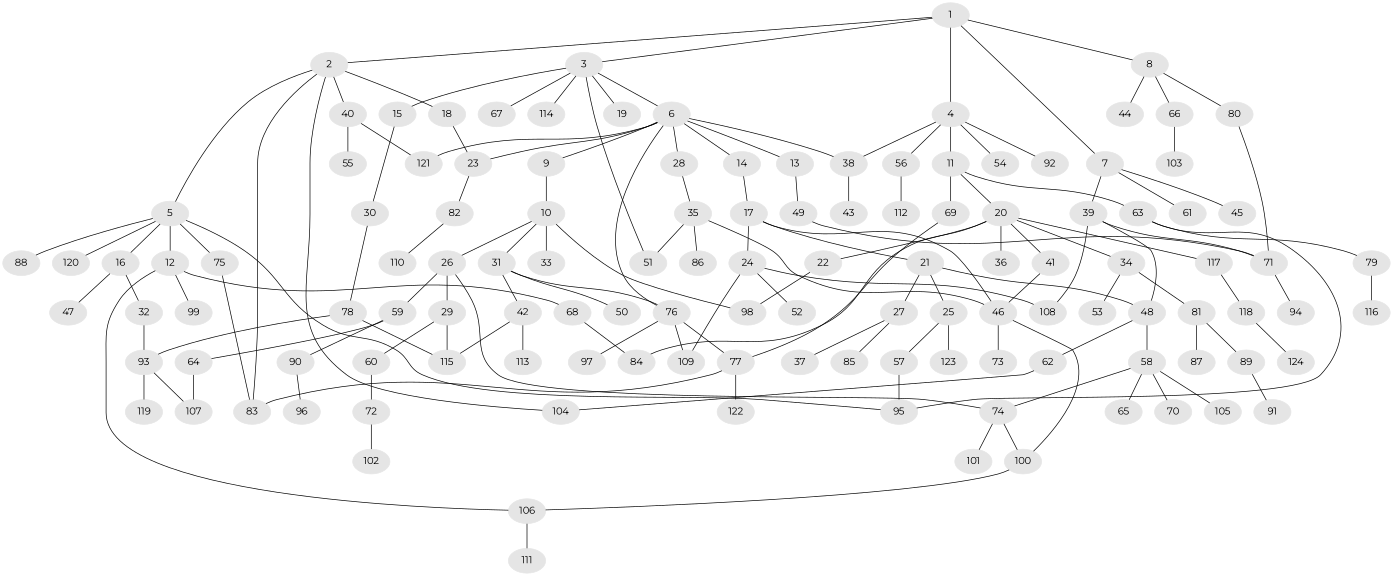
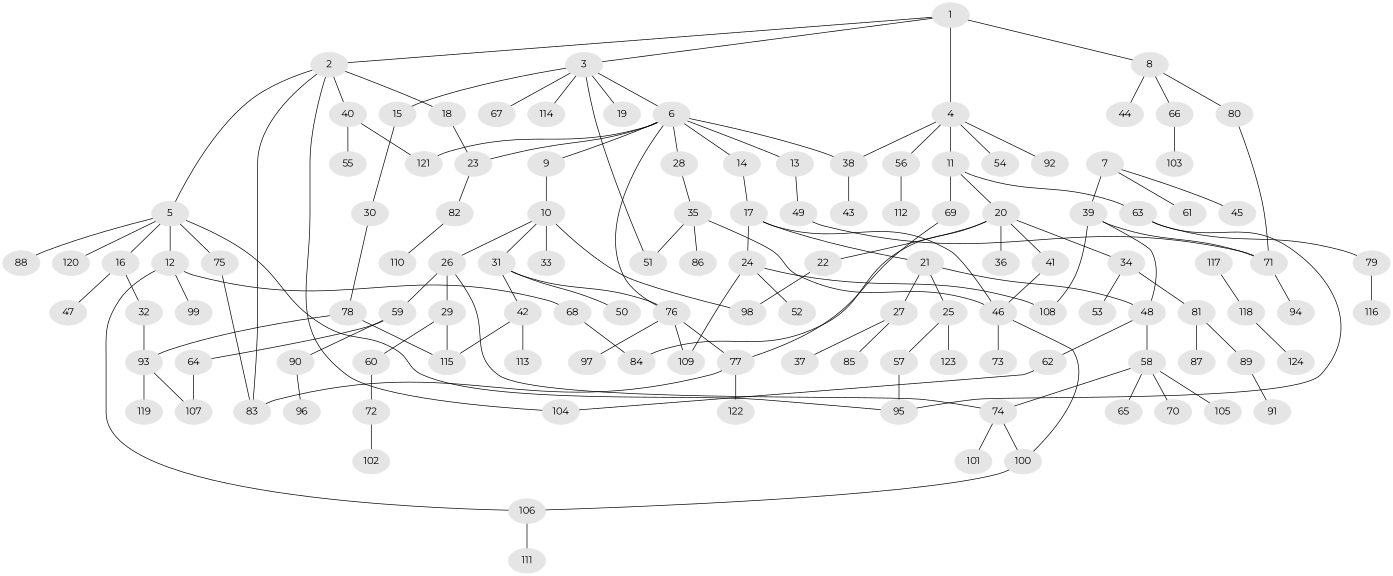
(1028, 90) -> none
(1121, 241) -> none
